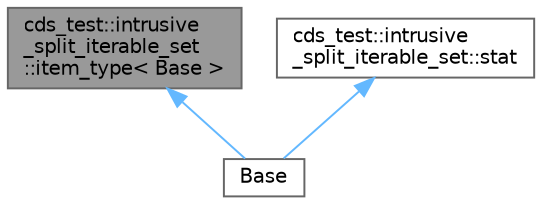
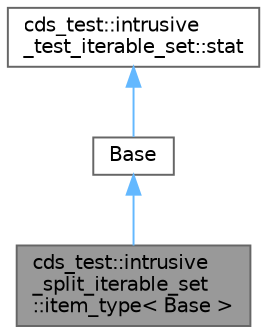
(406, 48) -> (134, 37)
(214, 130) -> (134, 220)
